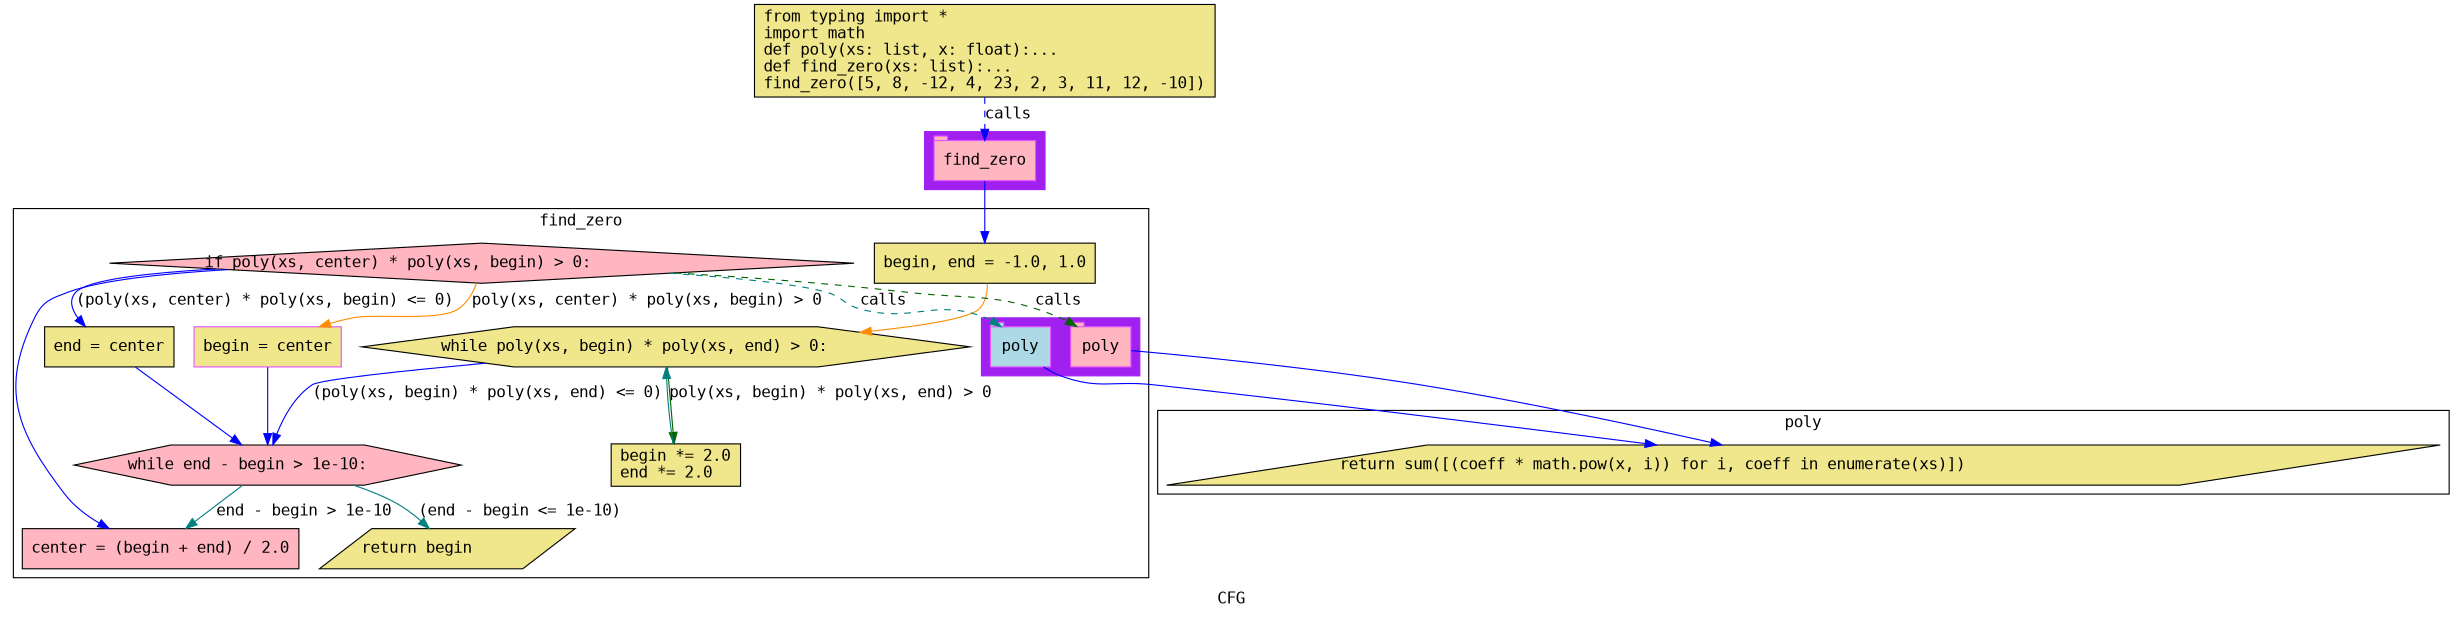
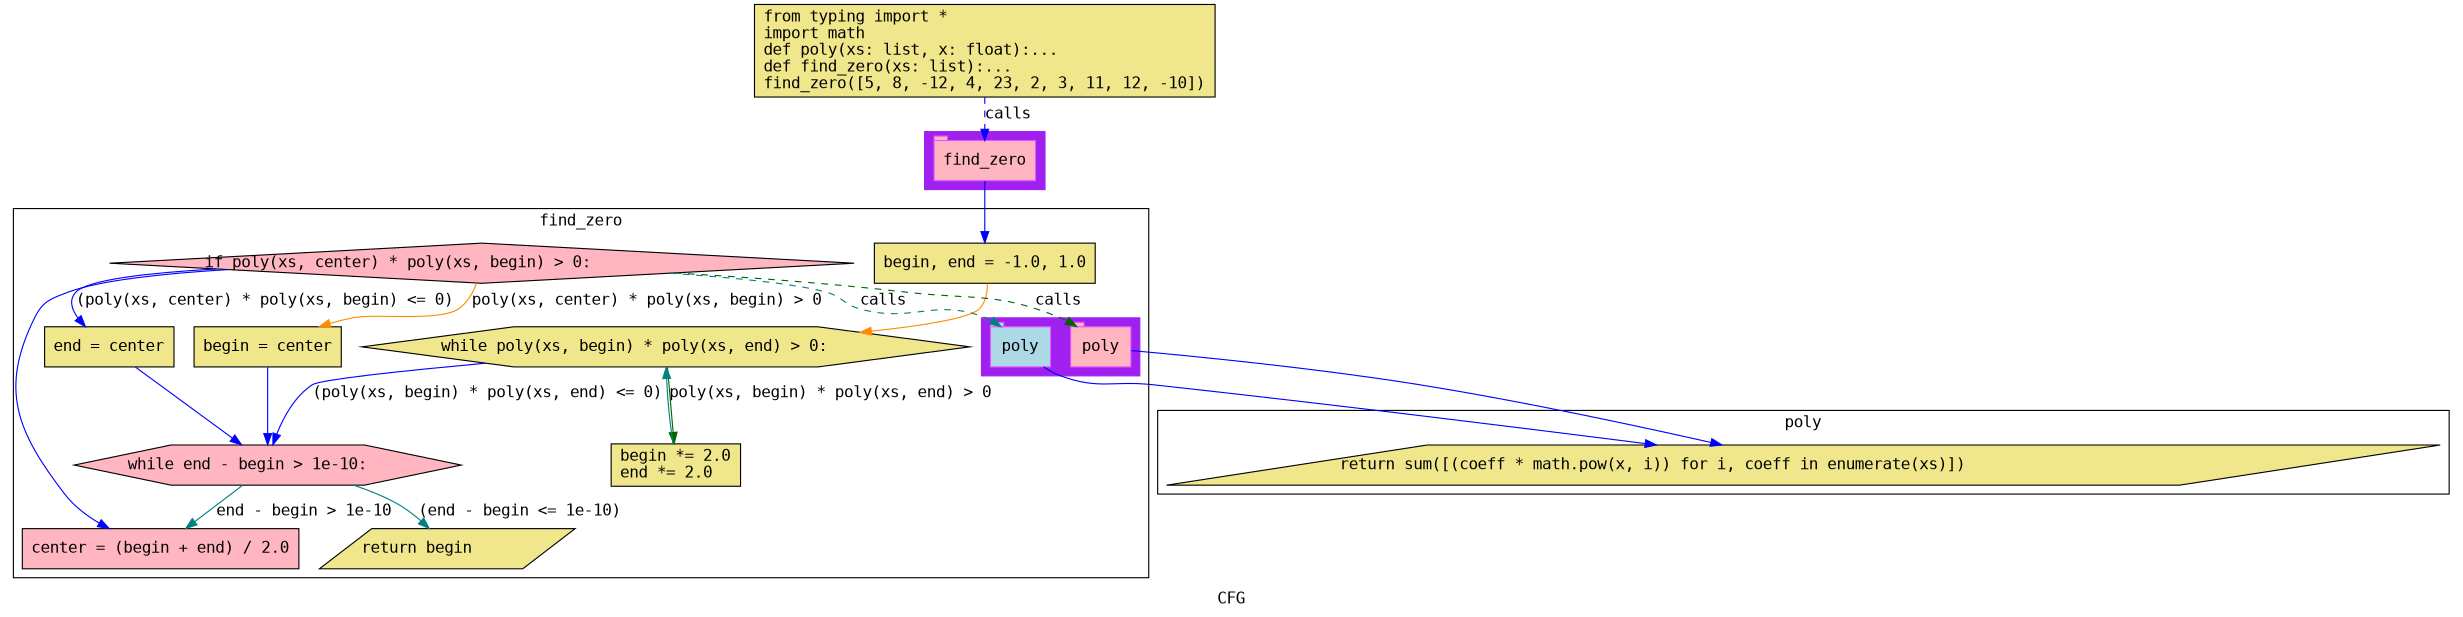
(268, 347) -> (268, 347)
